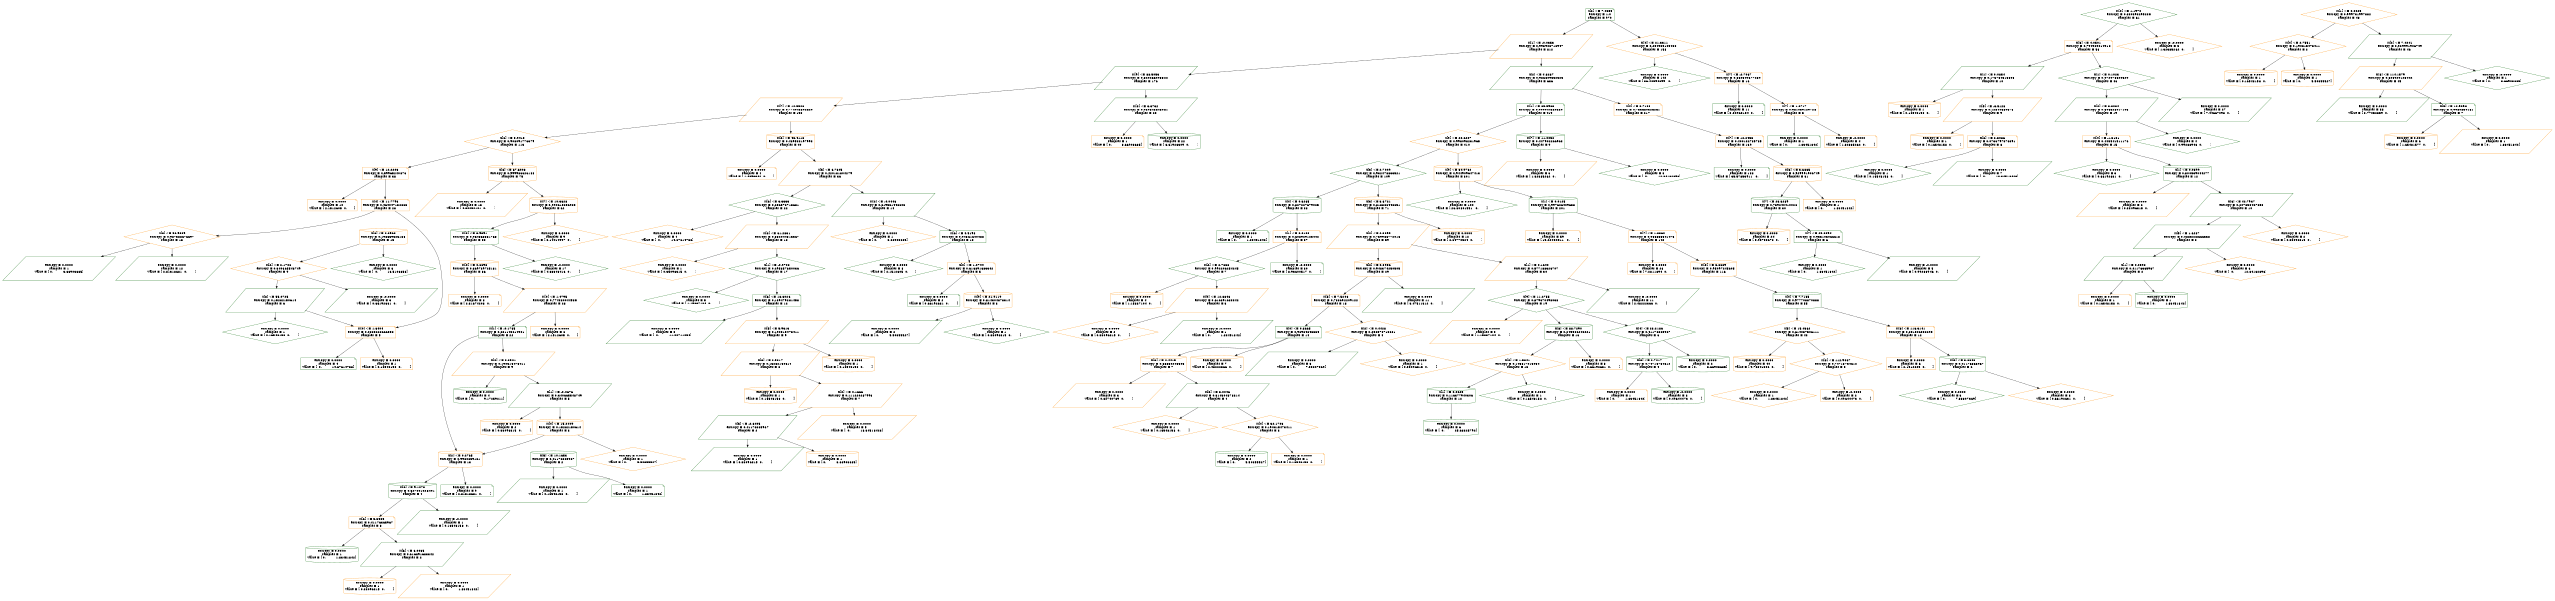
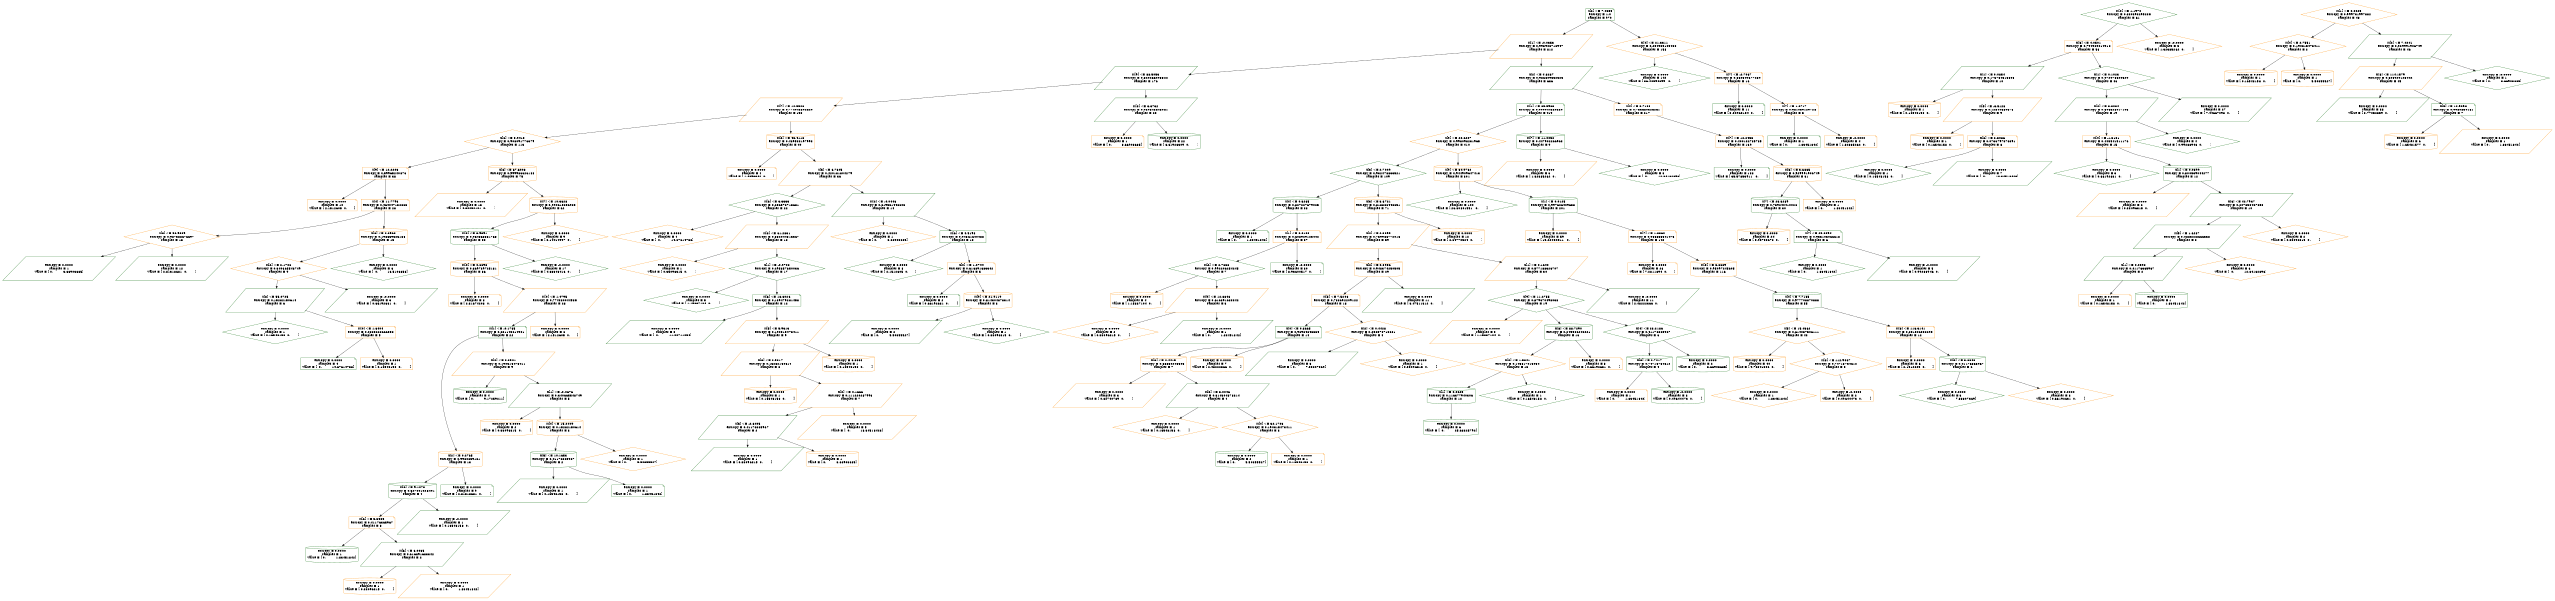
(442, 274) -> (384, 219)
(515, 446) -> (557, 442)
